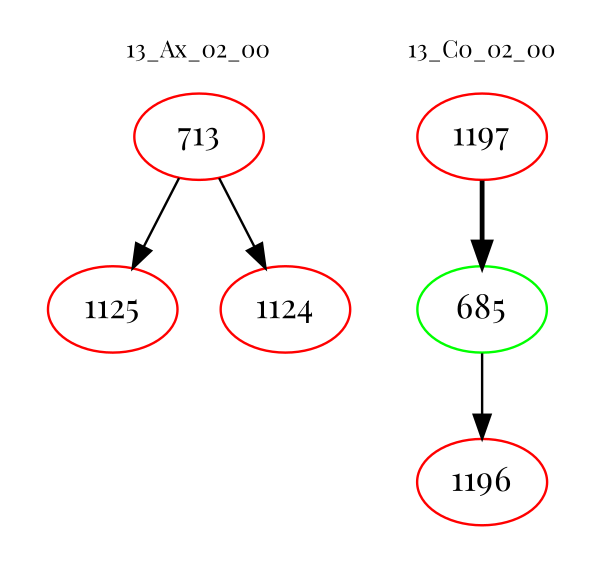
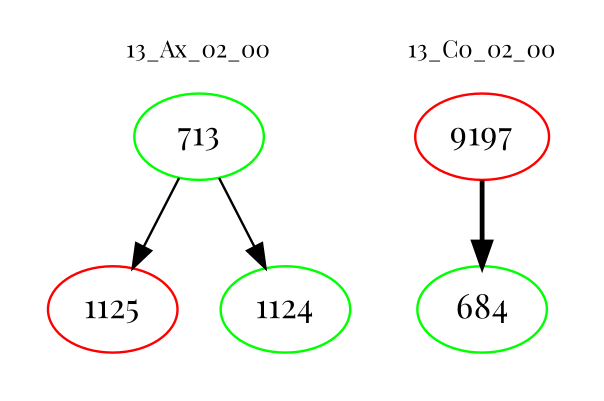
(199, 137) -> (199, 137)
(482, 137) -> (482, 137)
(285, 309) -> (285, 309)
(482, 309) -> (482, 309)
(482, 482) -> none
